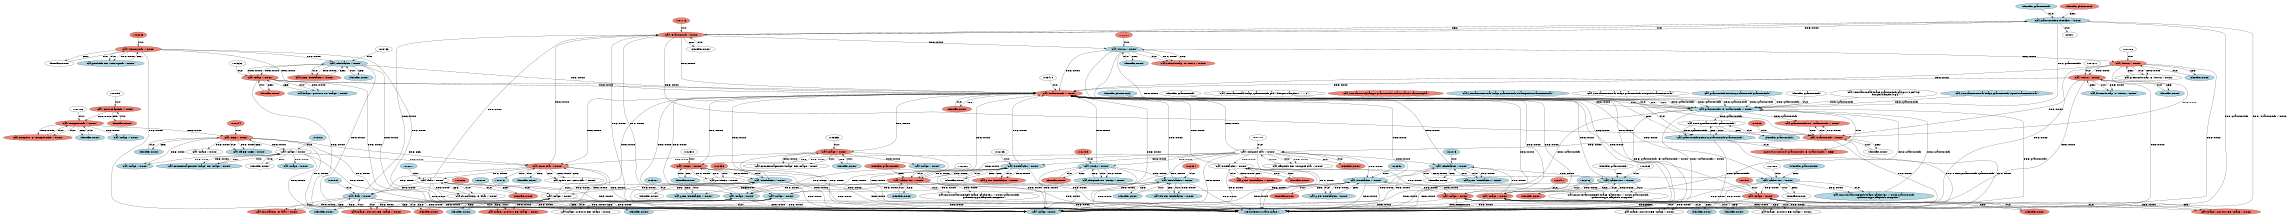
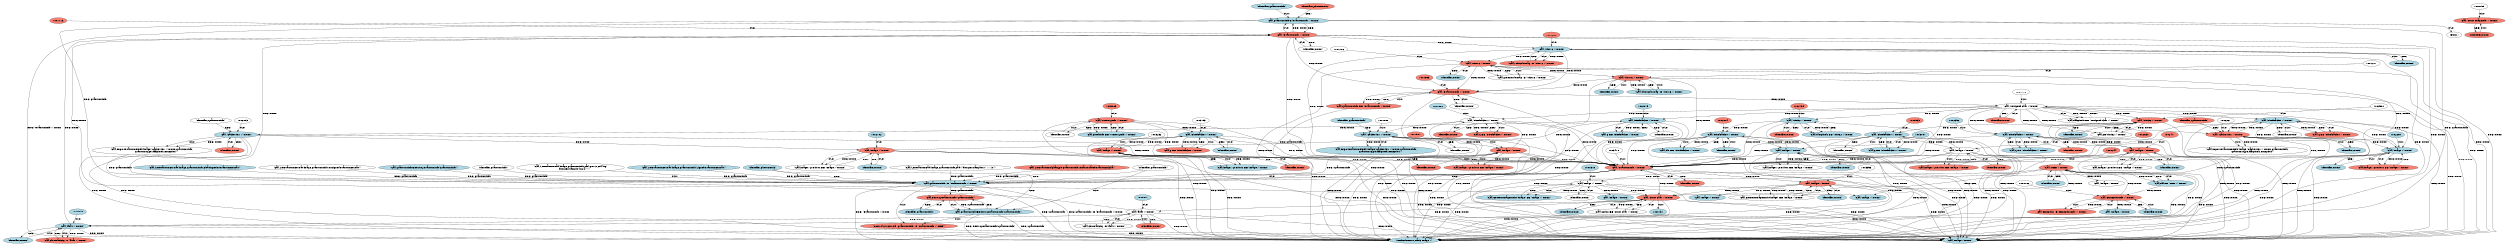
(2058, 21) -> (1293, 21)
none -> (1438, 106)
(96, 115) -> (2145, 190)
(1768, 116) -> (1183, 175)
(1711, 123) -> (951, 198)
(1000, 152) -> none
(1319, 177) -> (2049, 127)
